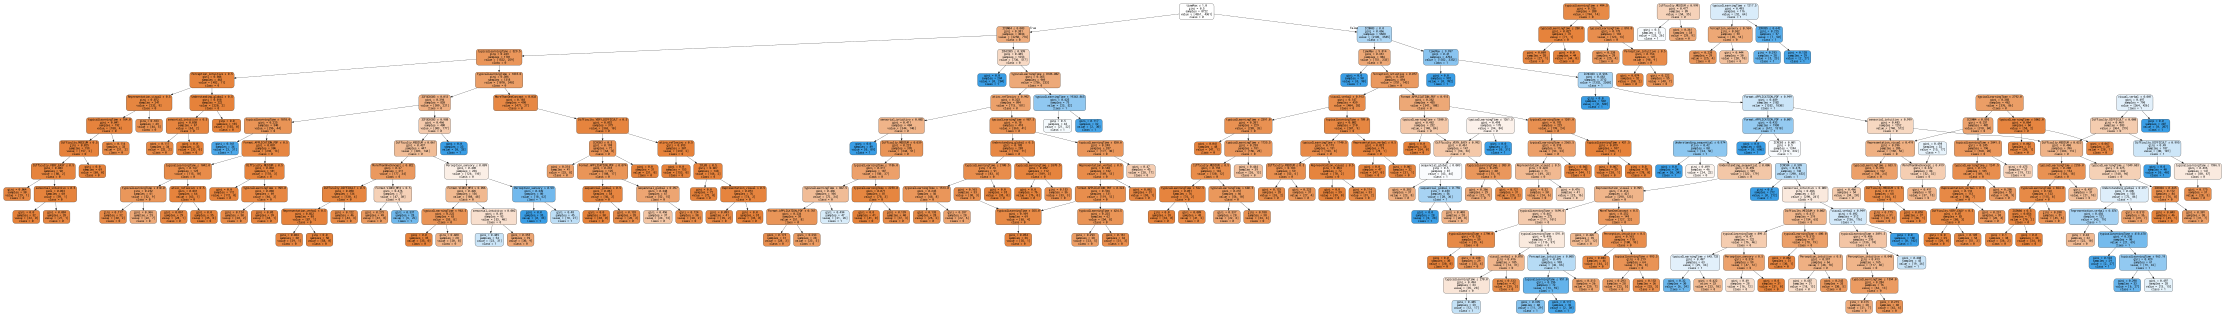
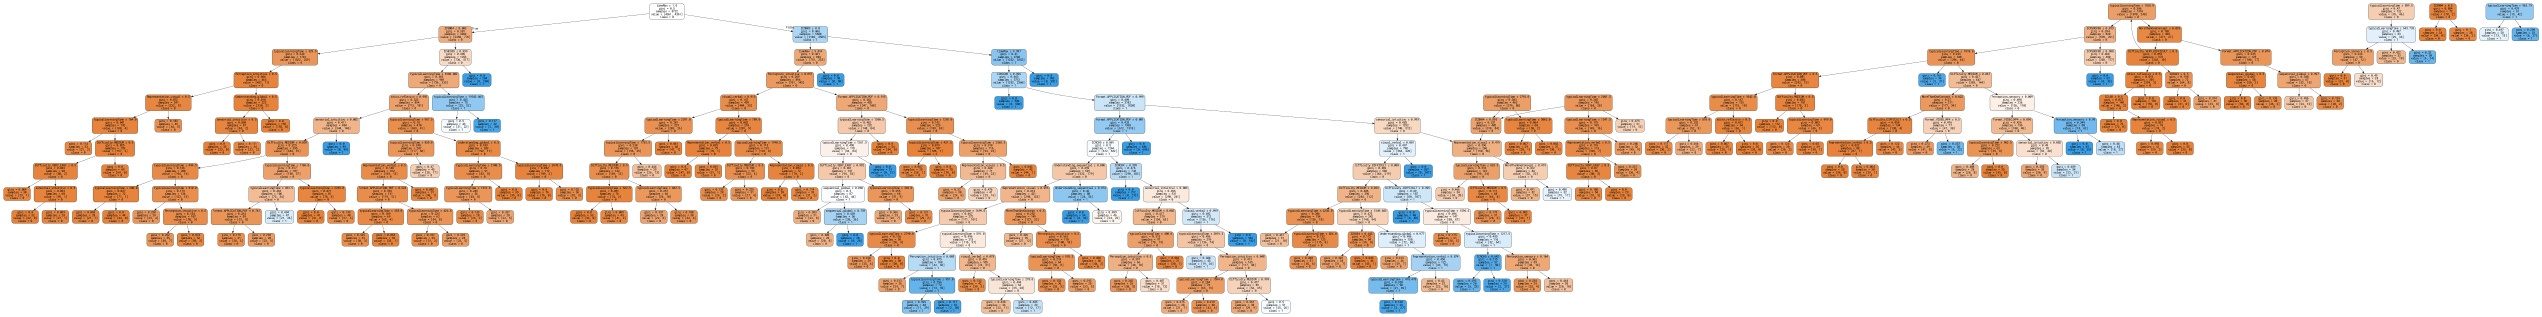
(499, 68) -> (2133, 37)
(1976, 135) -> (1397, 136)
(426, 136) -> (1960, 68)
(1440, 136) -> (854, 136)
(1978, 136) -> (1534, 111)
(1700, 145) -> (1080, 191)
(1928, 158) -> (1542, 183)
(603, 159) -> (2200, 45)
(1722, 159) -> (1080, 182)
none -> (233, 162)
(988, 205) -> (368, 228)
(2033, 205) -> none
none -> (1467, 228)
(1775, 228) -> none
(1744, 250) -> (2373, 45)
(2132, 250) -> none
none -> (1246, 273)
(1708, 284) -> (2391, 56)
none -> (996, 307)
